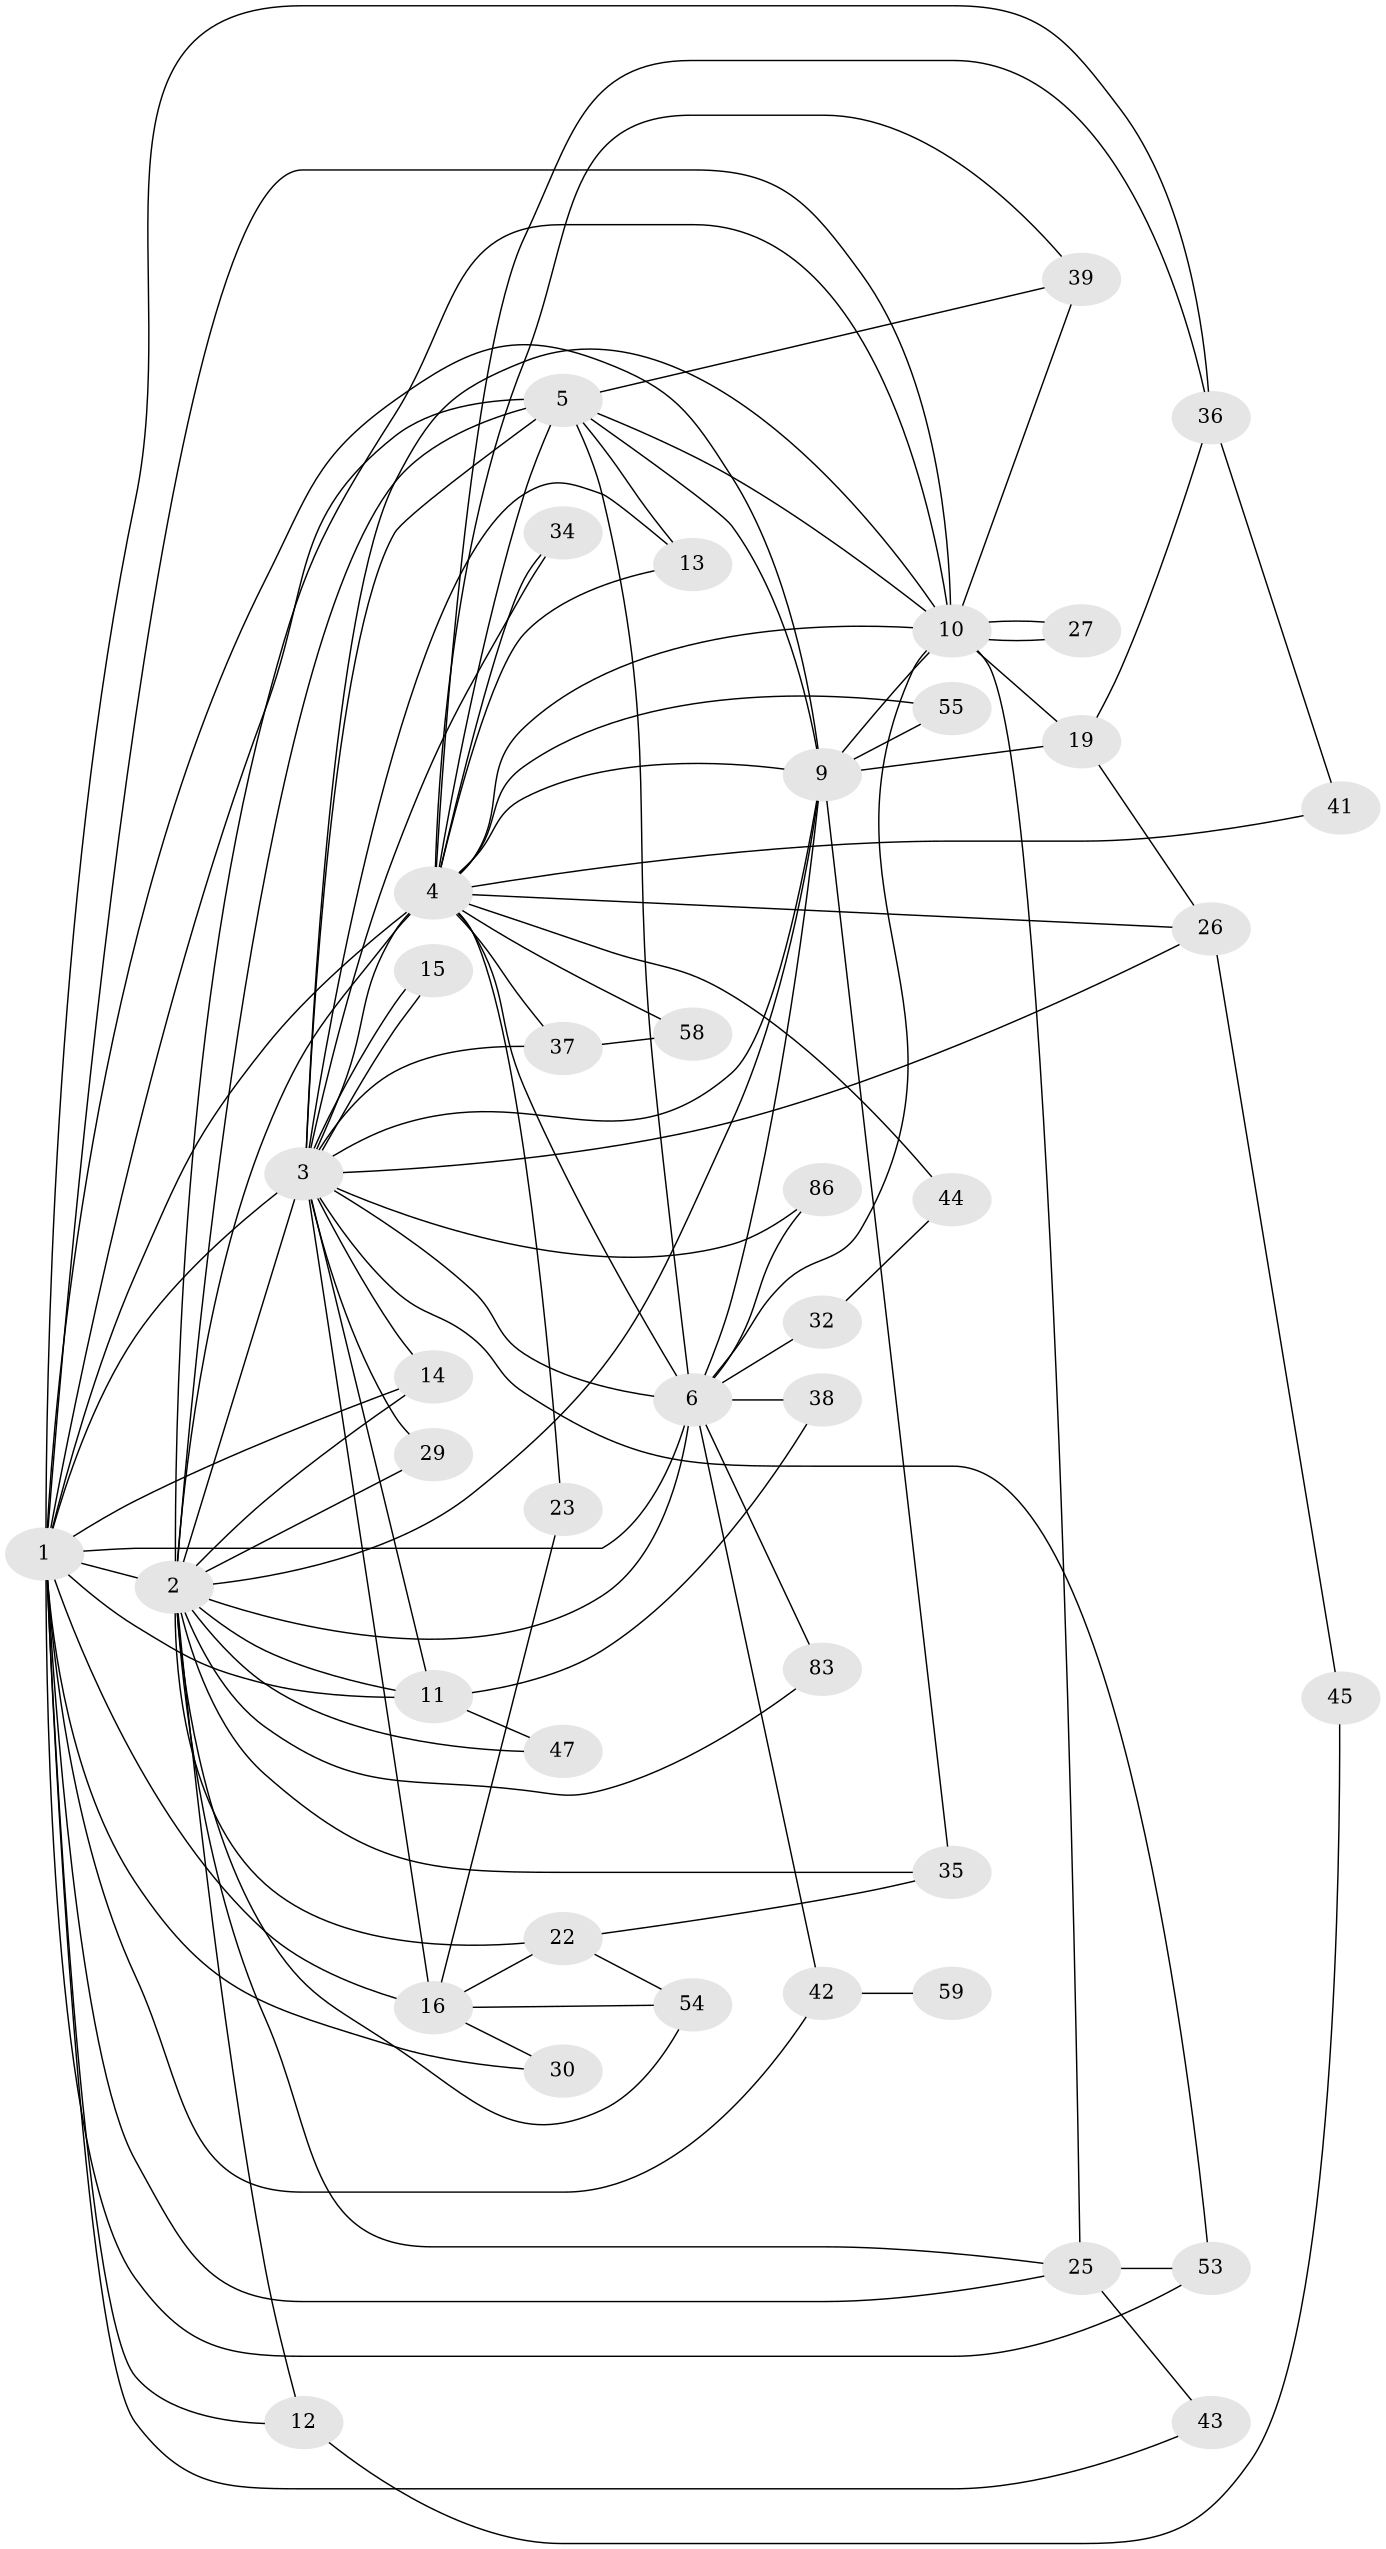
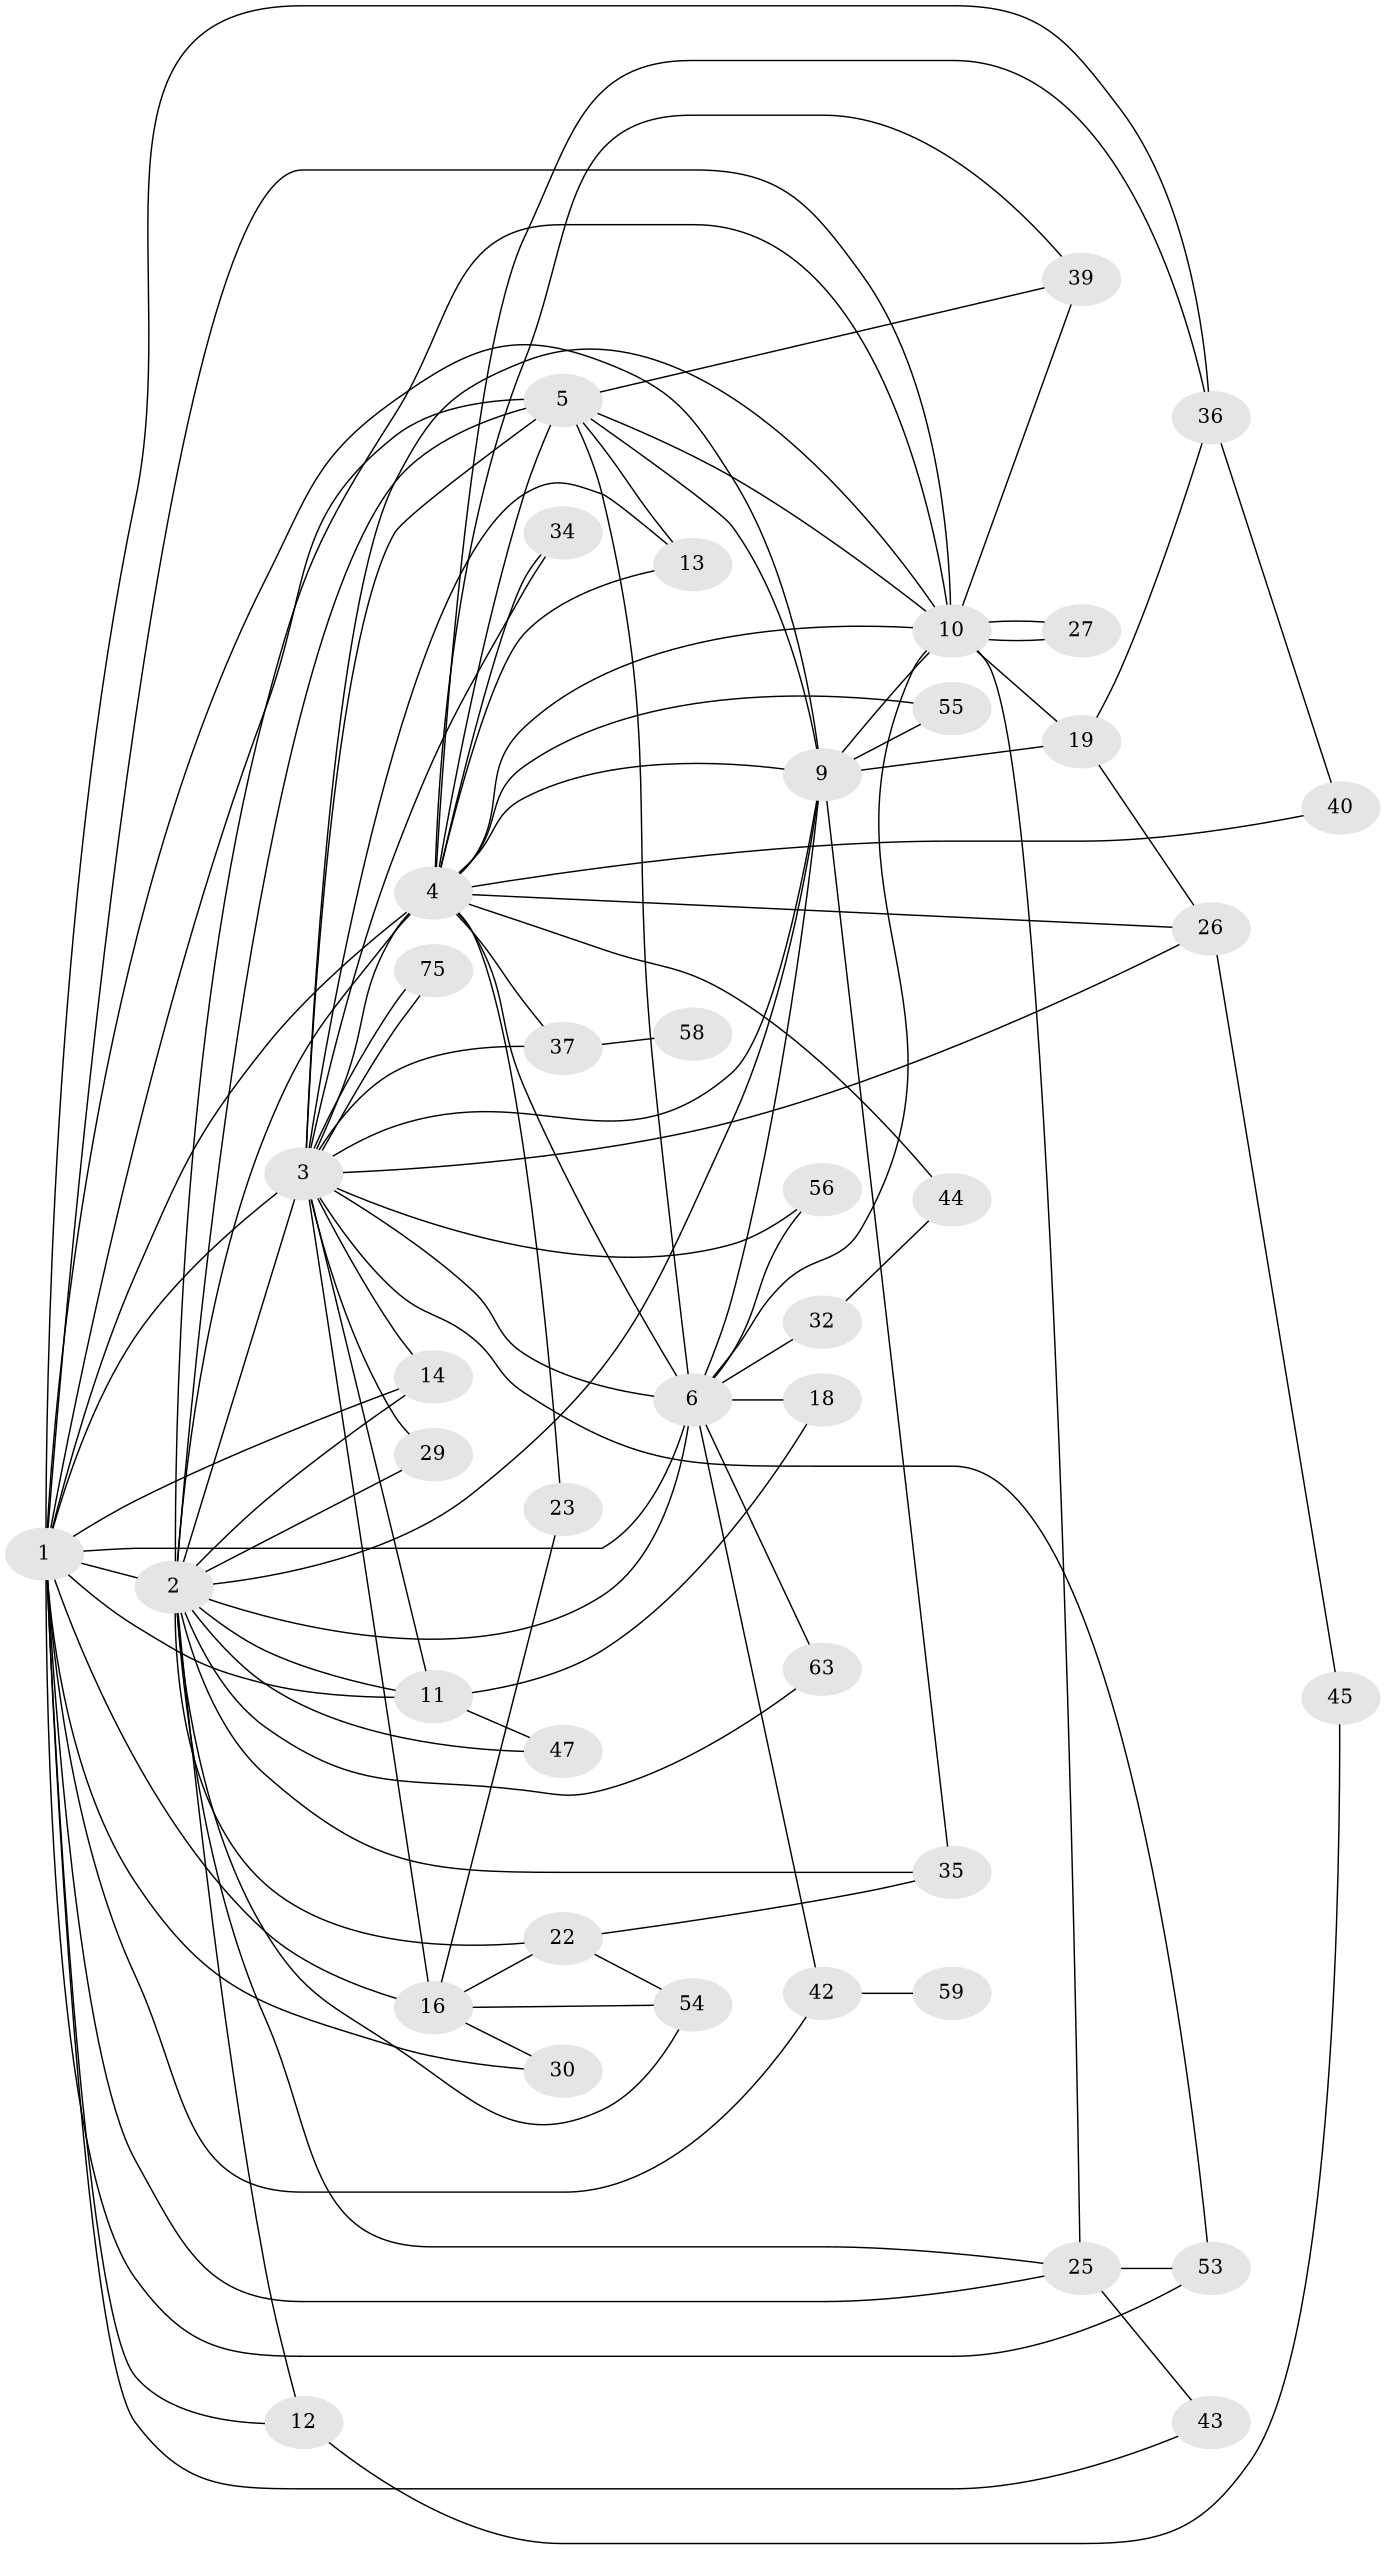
(1341, 808) -> (1341, 808)
(560, 967) -> none
(434, 971) -> (434, 971)
(822, 1190) -> (822, 1190)
(822, 1400) -> (822, 1400)
(822, 1669) -> (822, 1669)
